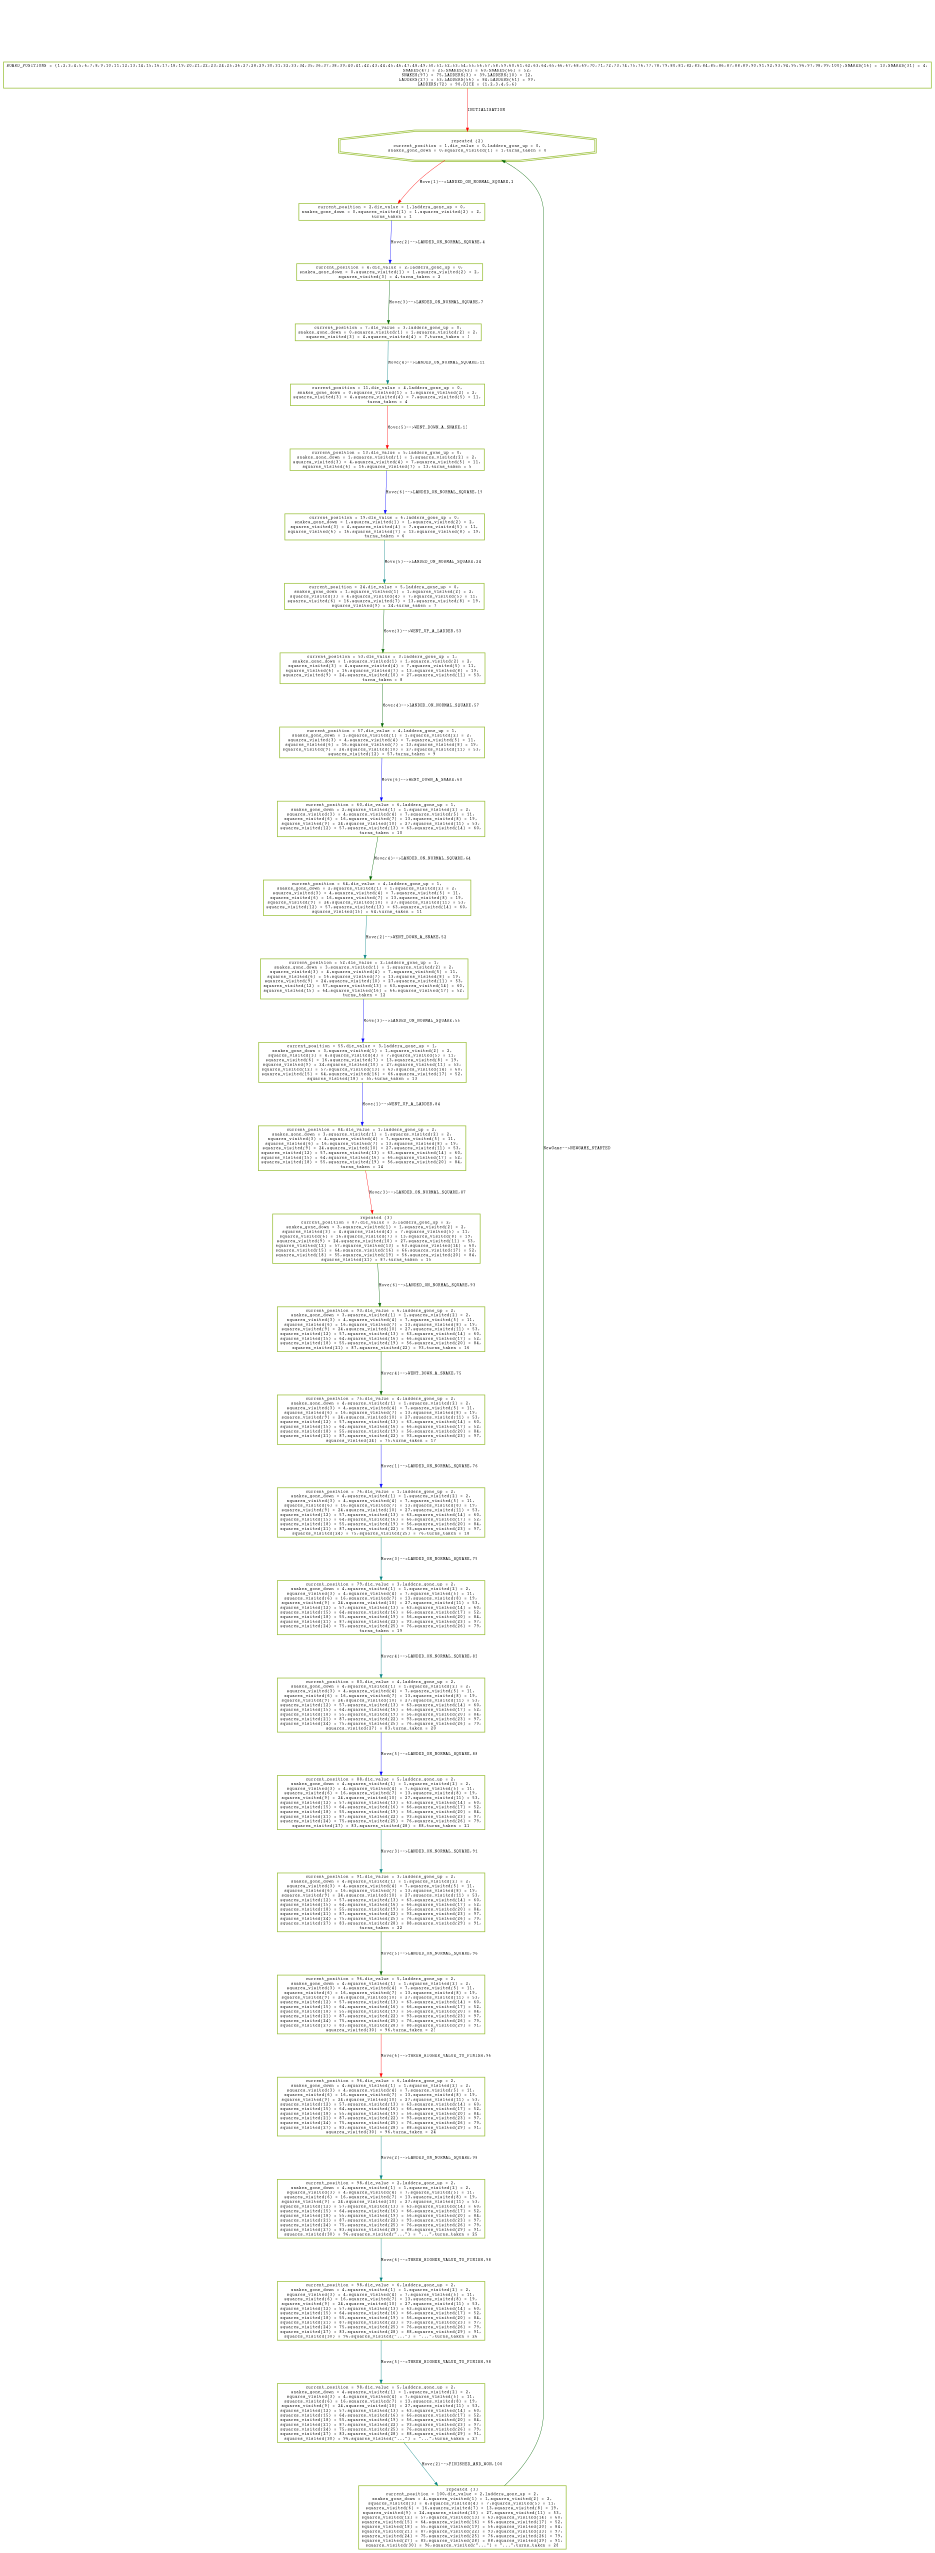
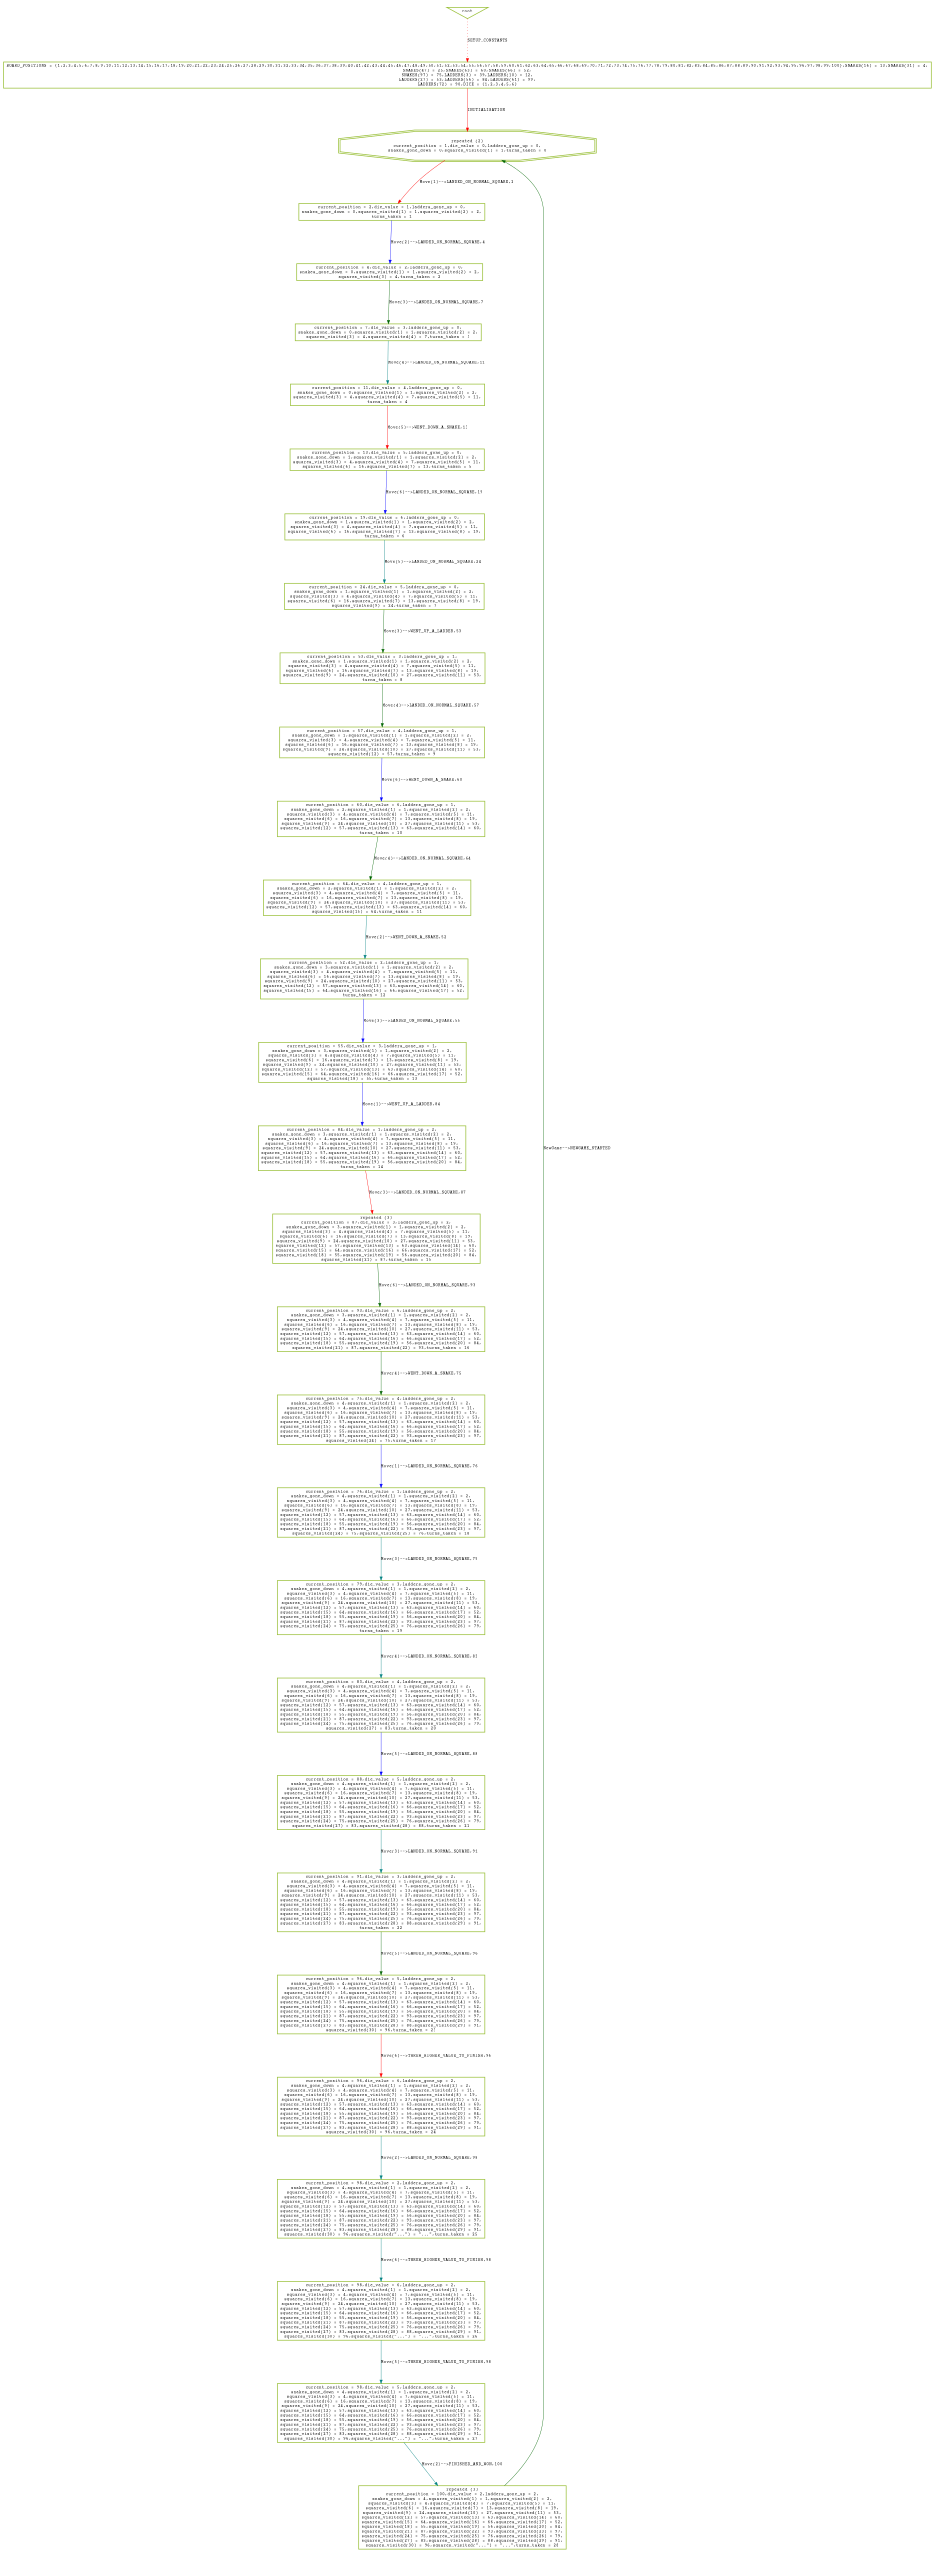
none -> (467, 11)
